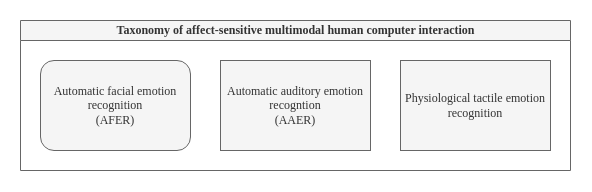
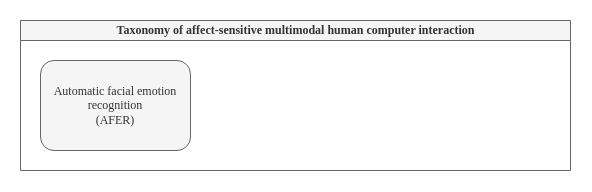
(296, 106) -> none
(476, 106) -> none
